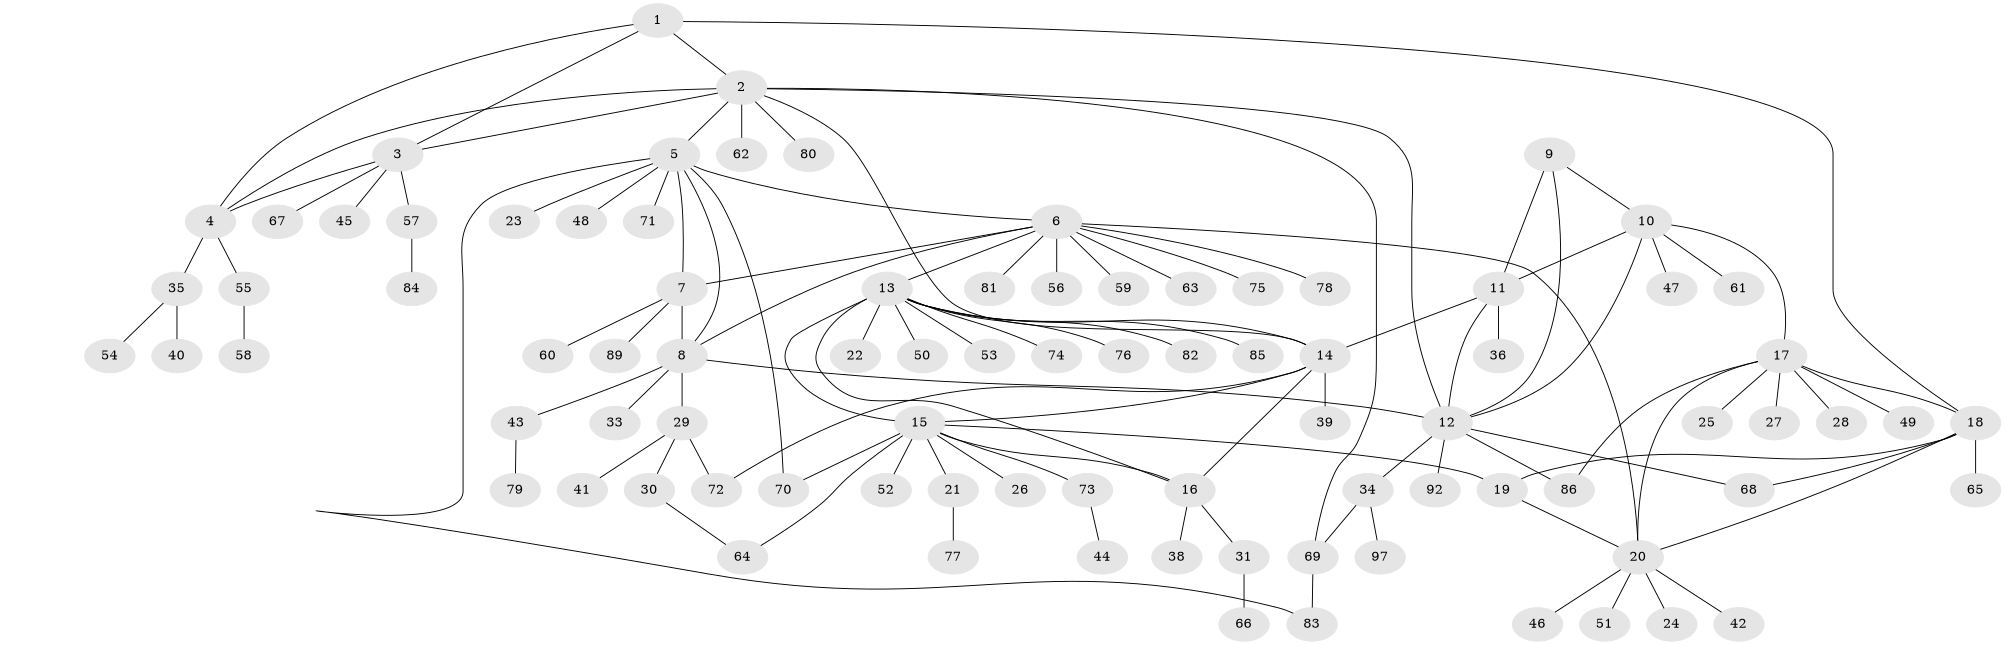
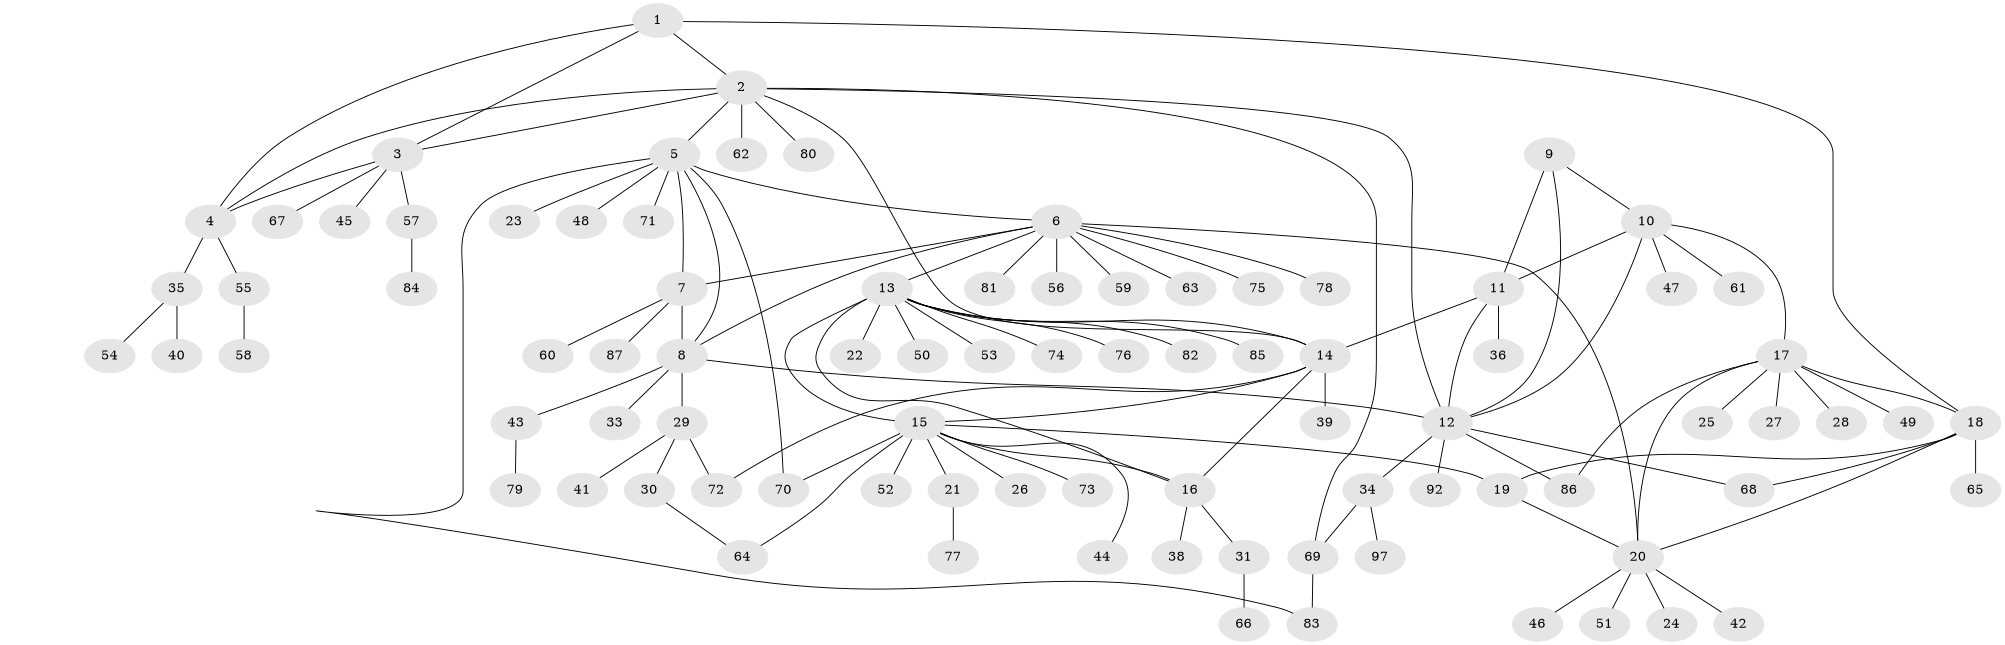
(615, 356) -> (615, 356)
(1095, 524) -> (1044, 444)
